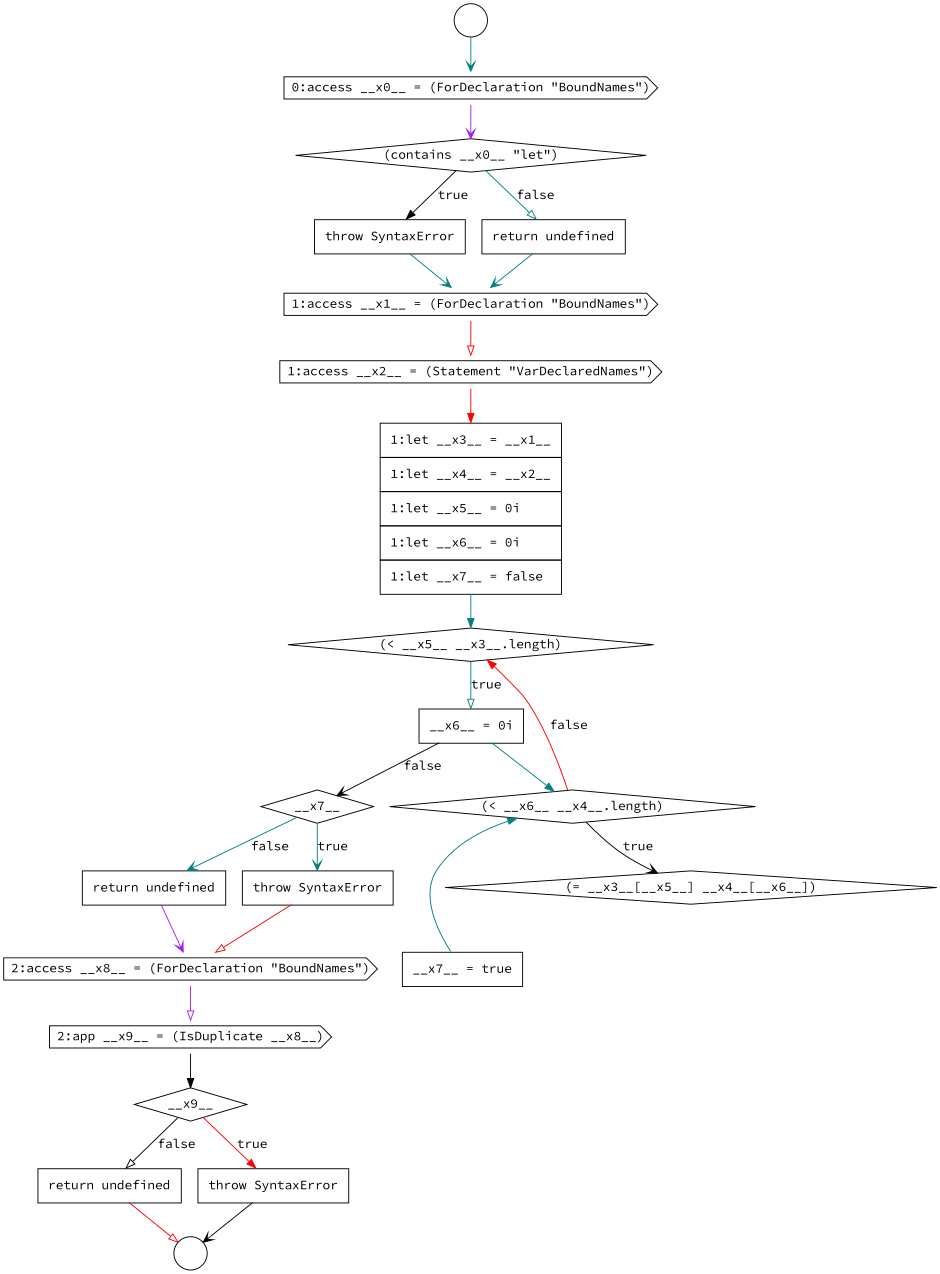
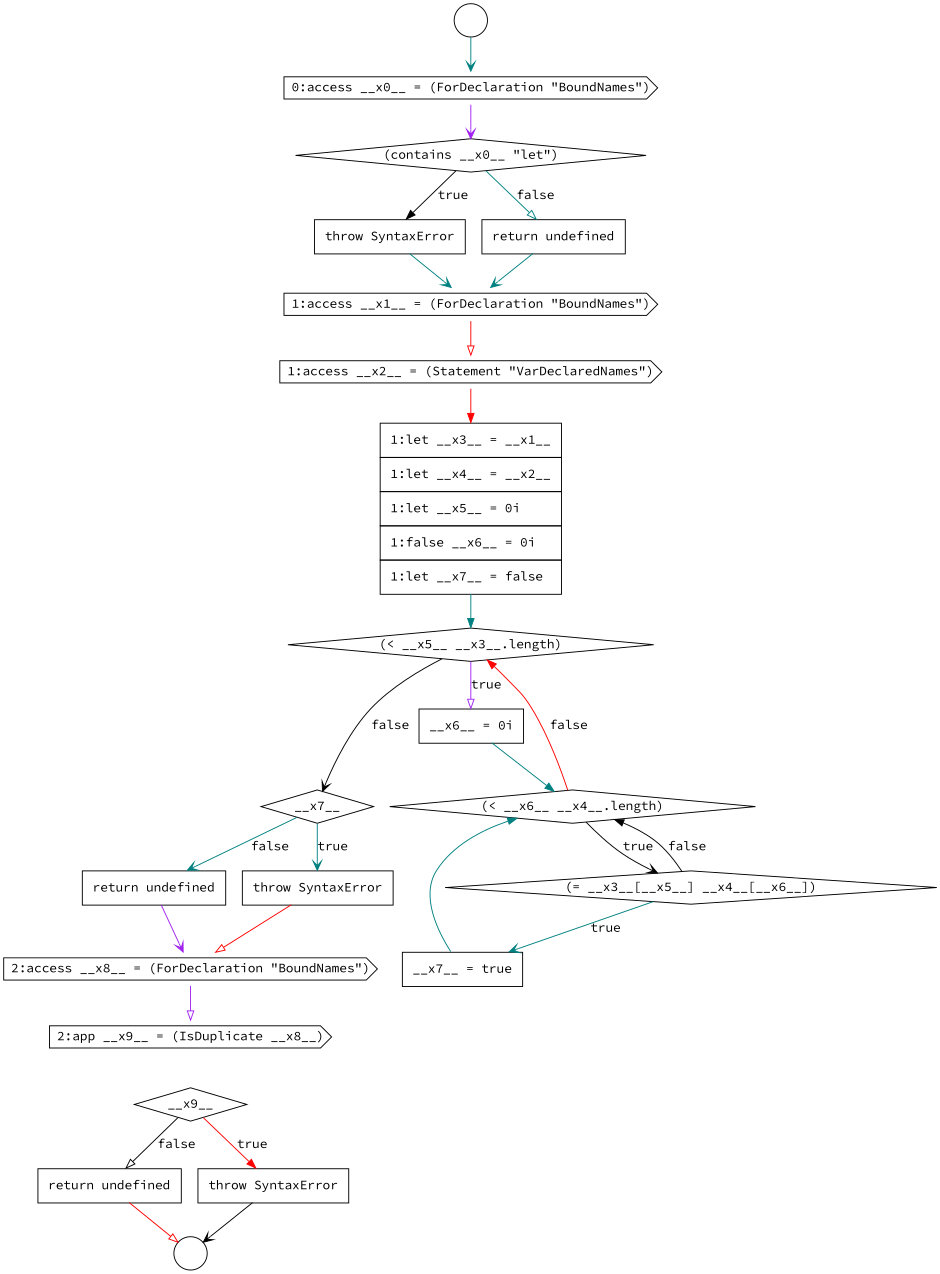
(456, 543) -> (463, 543)
(471, 680) -> (471, 680)
(392, 767) -> (371, 709)
none -> (657, 842)
none -> (586, 925)
(191, 1066) -> none
